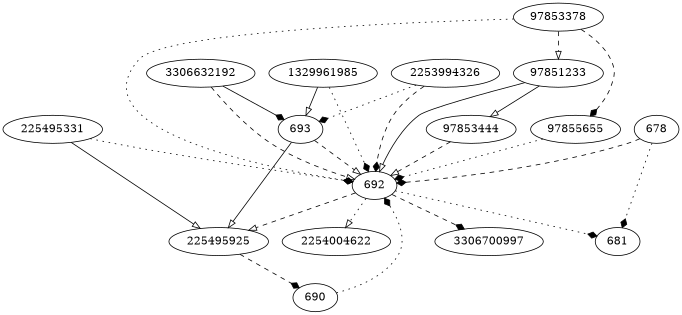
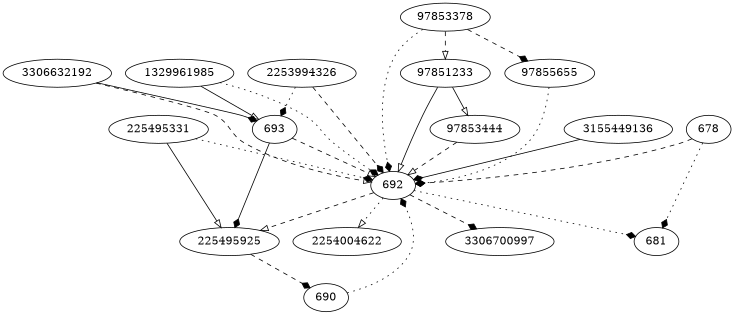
none -> (618, 129)
(262, 182) -> (254, 181)
